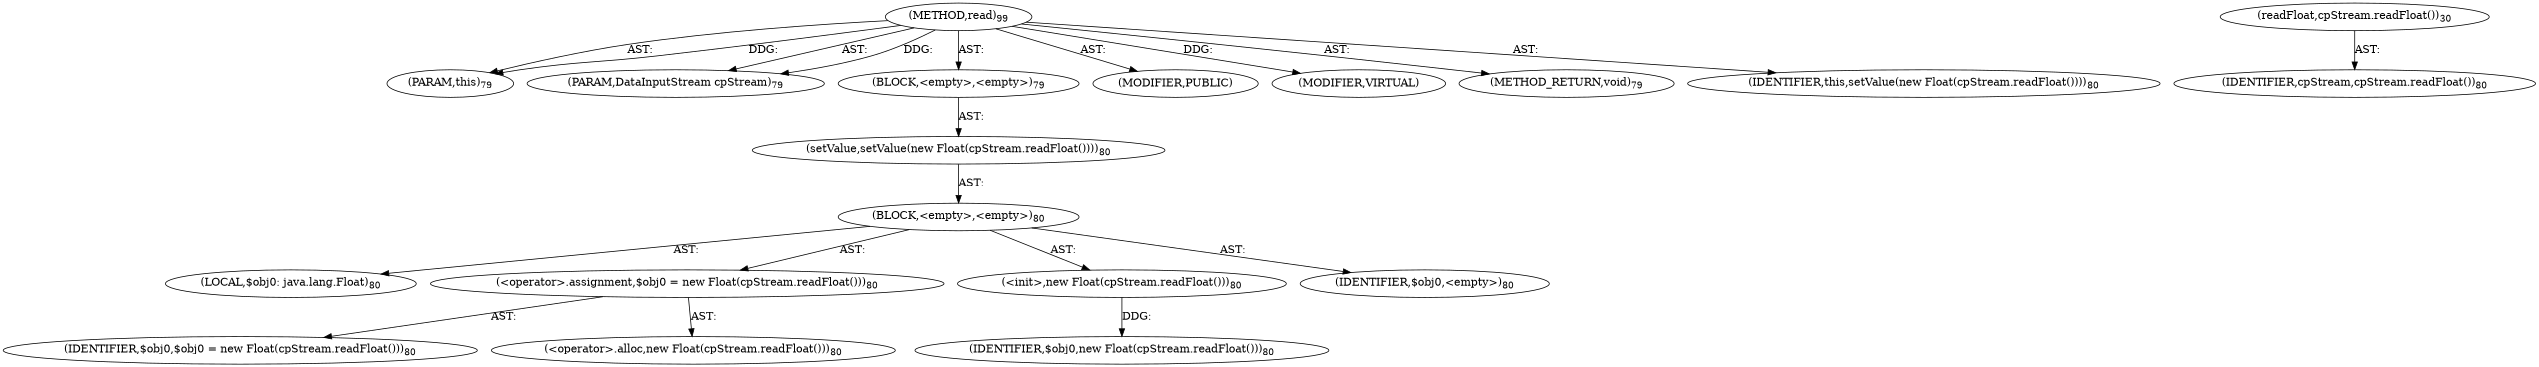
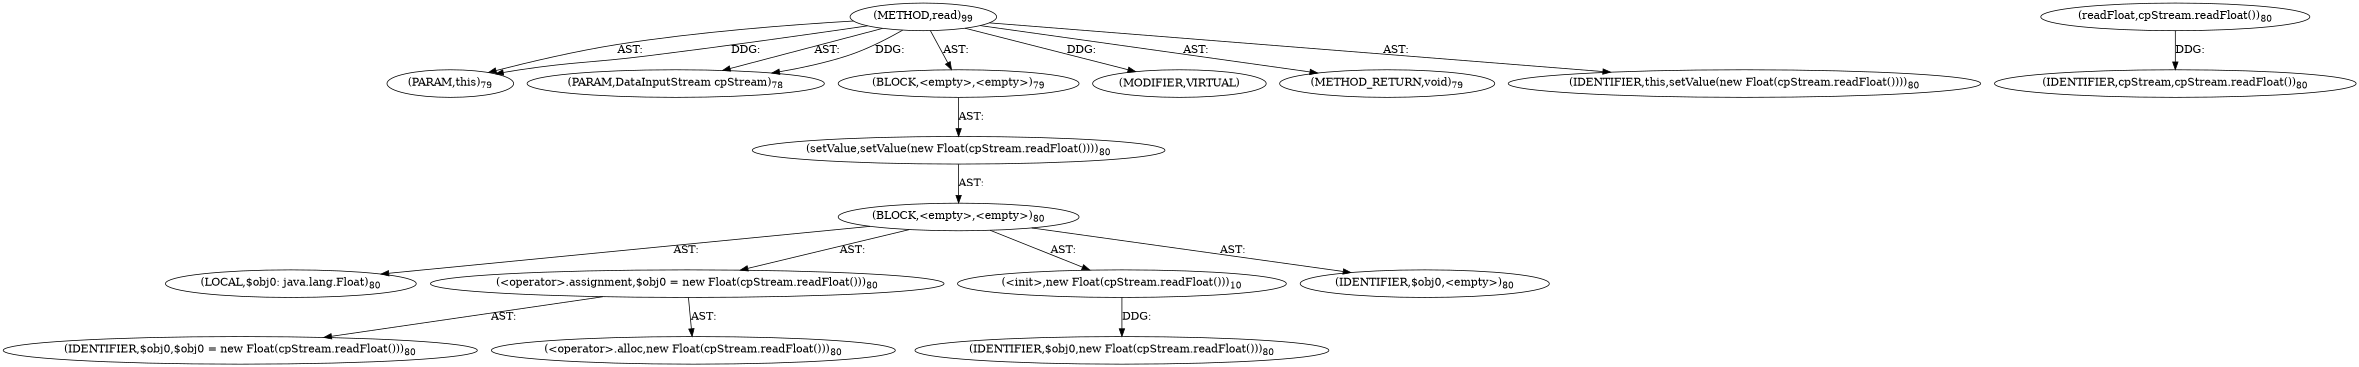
(2446, 16) -> (2267, 16)
(2369, 50) -> (2192, 50)
(778, 82) -> (778, 82)
(1176, 84) -> none
(1236, 283) -> (1236, 283)
